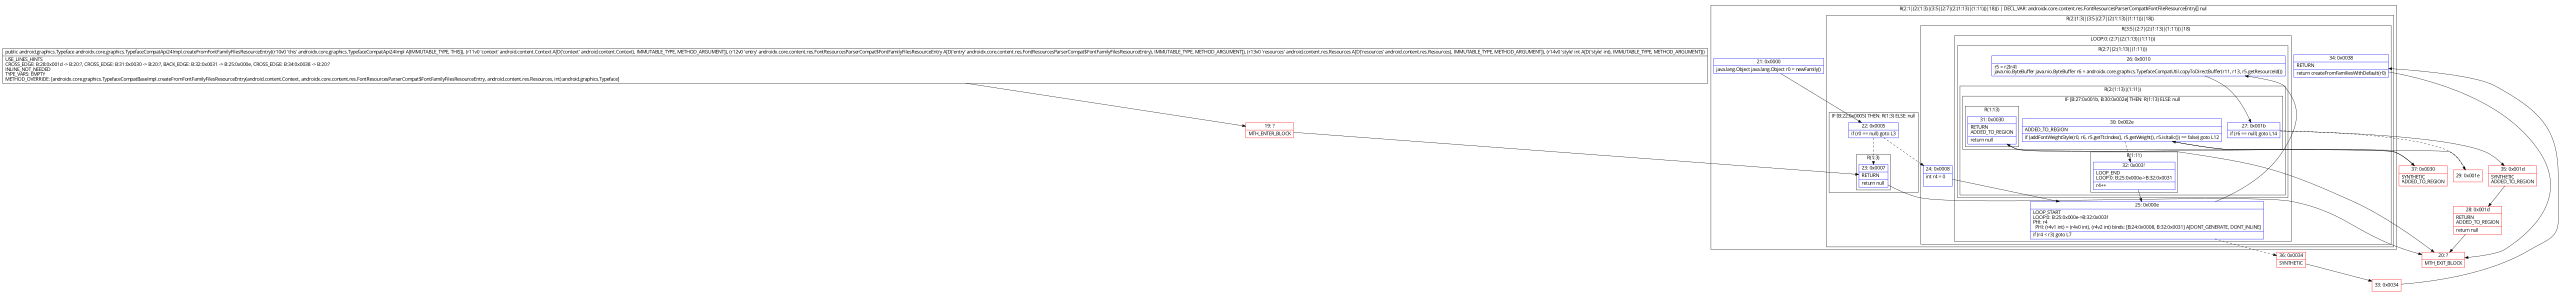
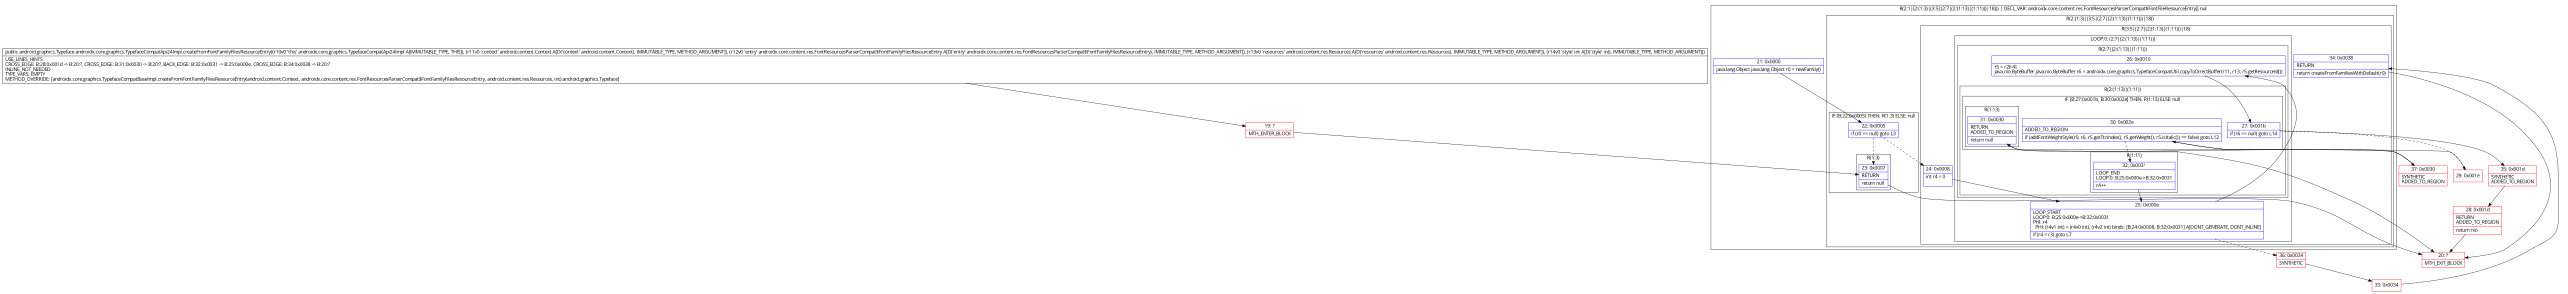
(2468, 230) -> (2467, 230)
